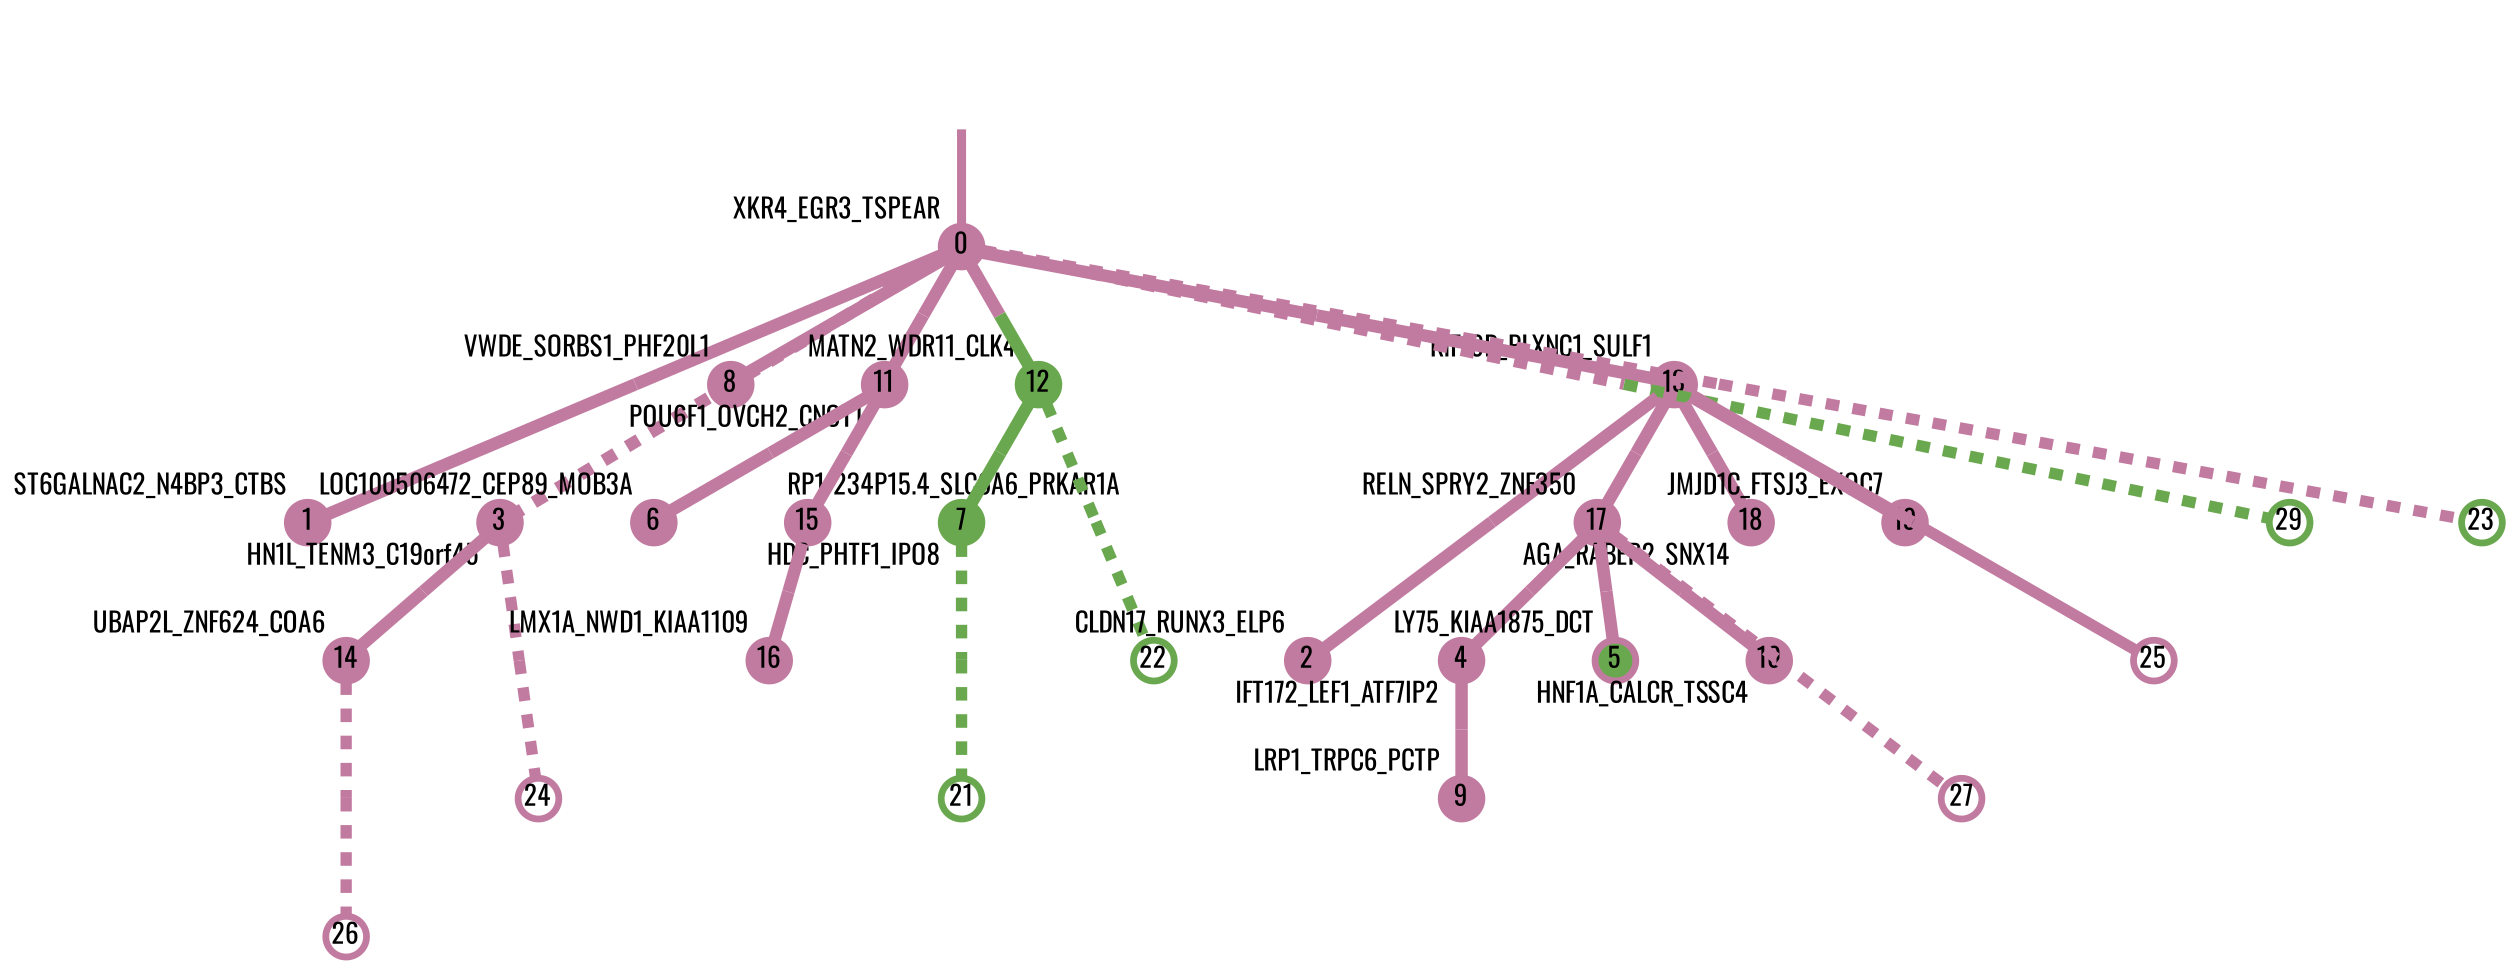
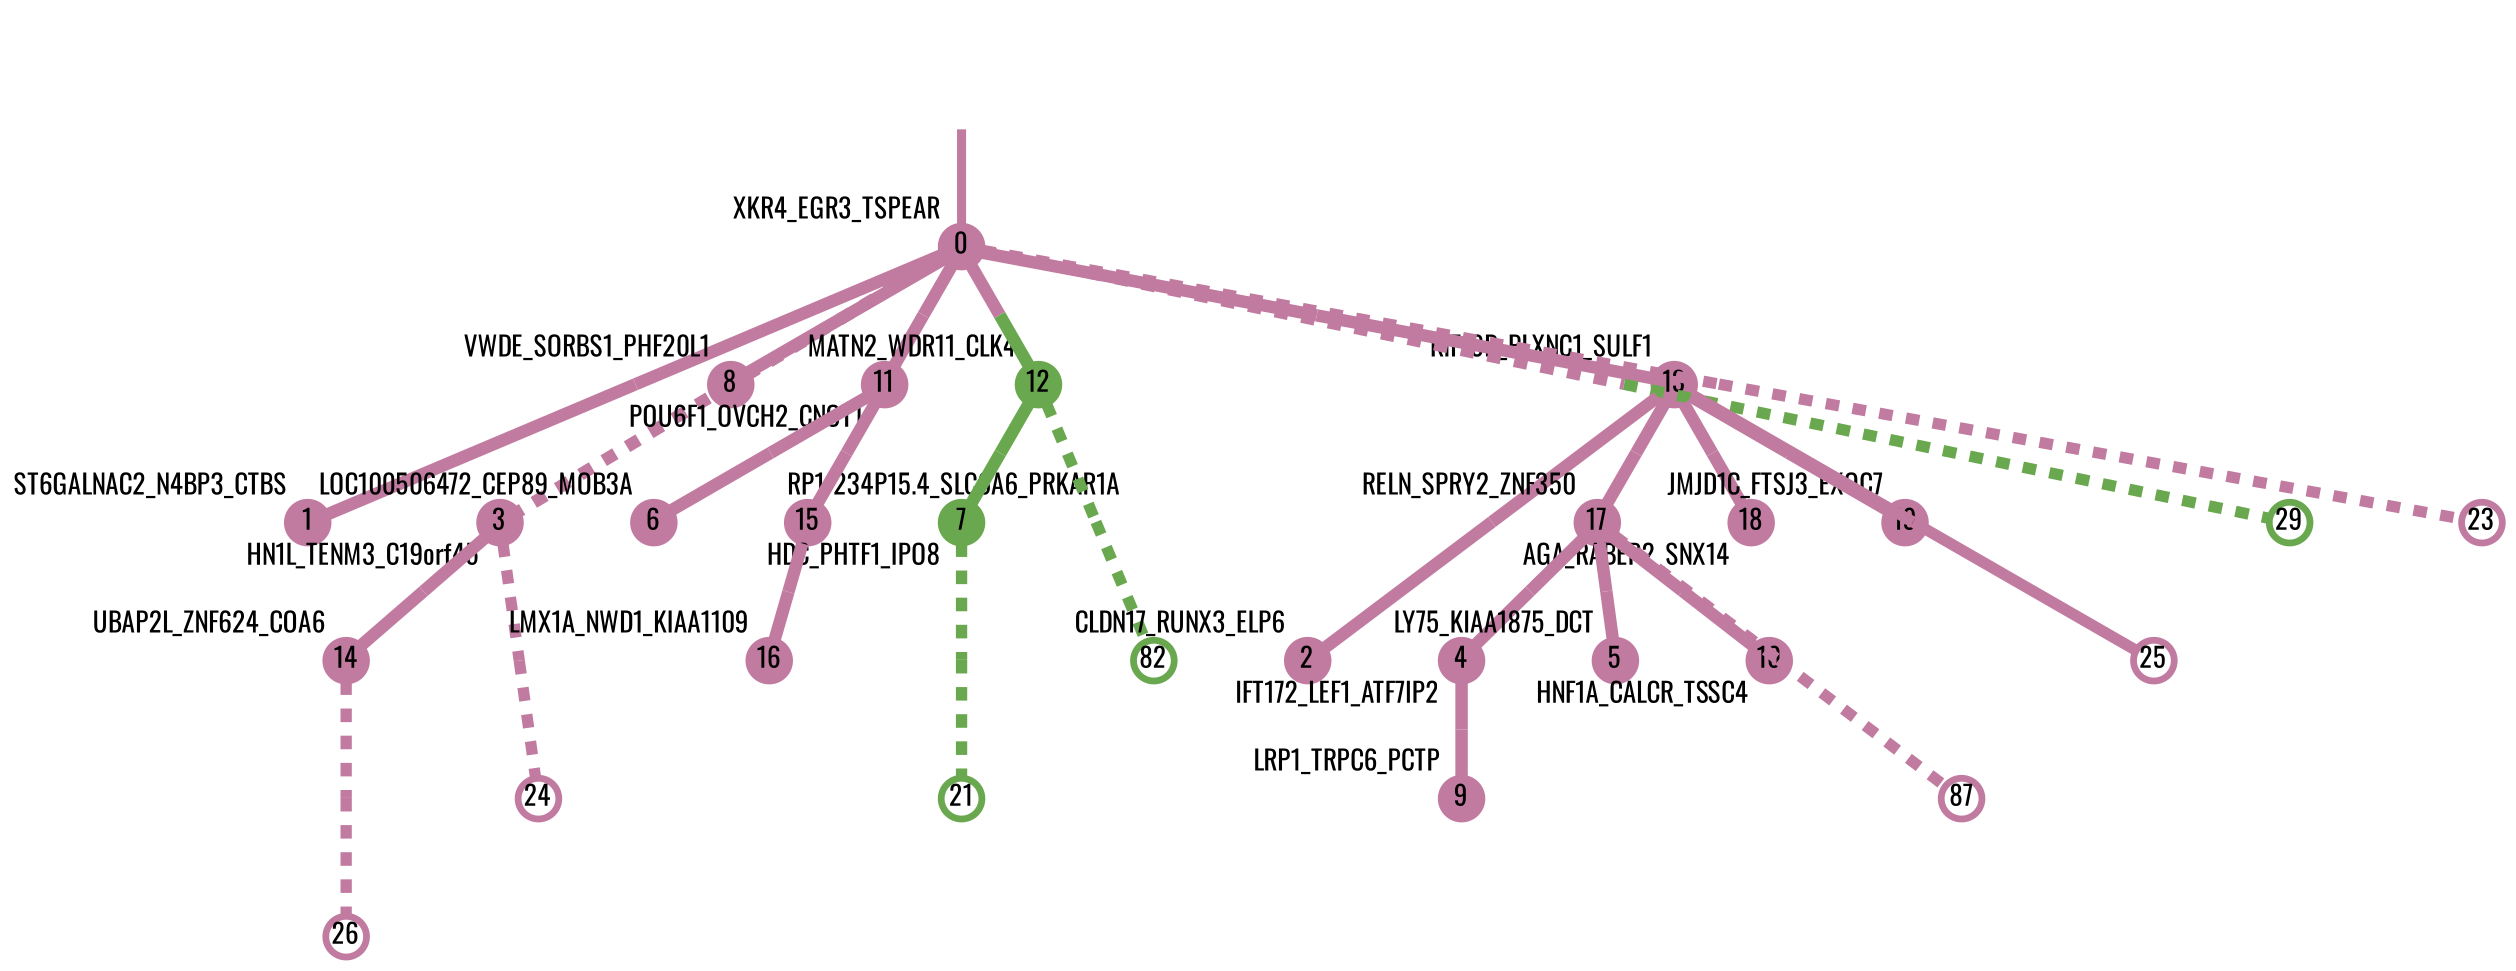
(2482, 523) -> (2482, 523)
(1154, 661) -> (1154, 661)
(1615, 661) -> (1615, 661)
(1962, 799) -> (1962, 799)
